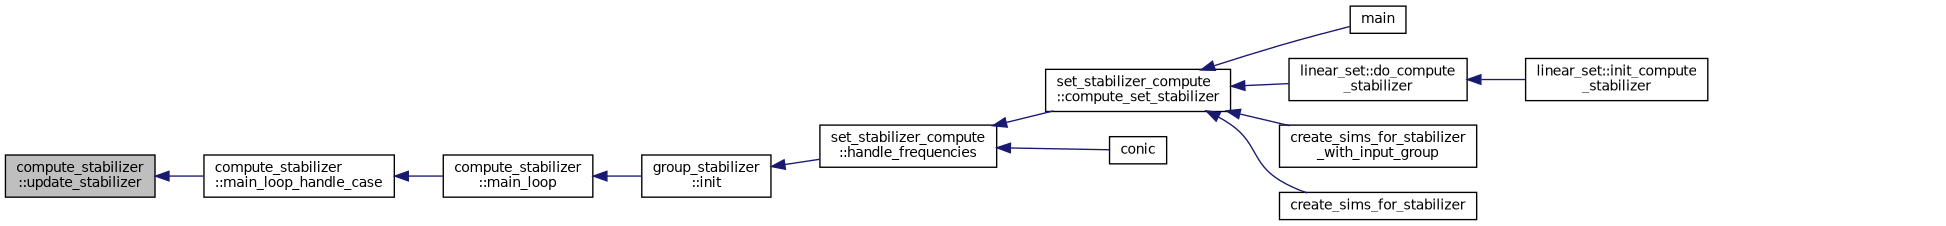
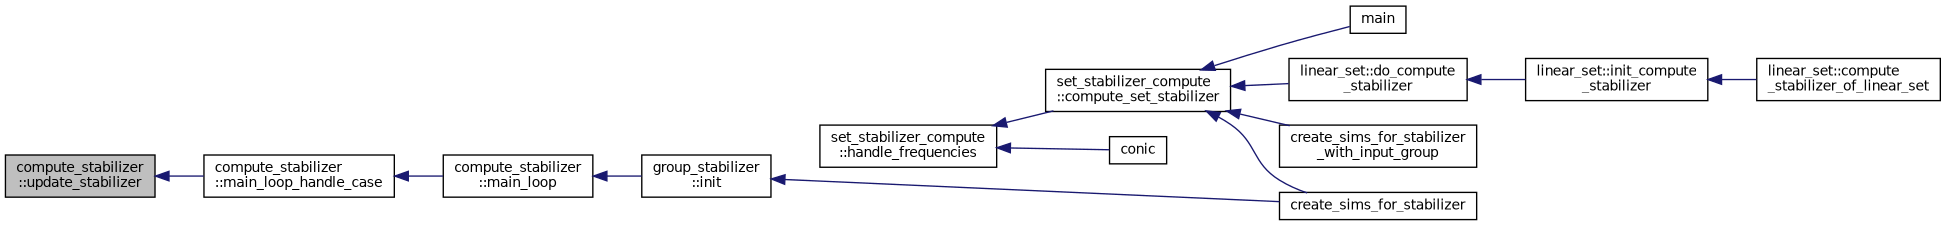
none -> (1849, 80)
(802, 162) -> (1032, 191)
